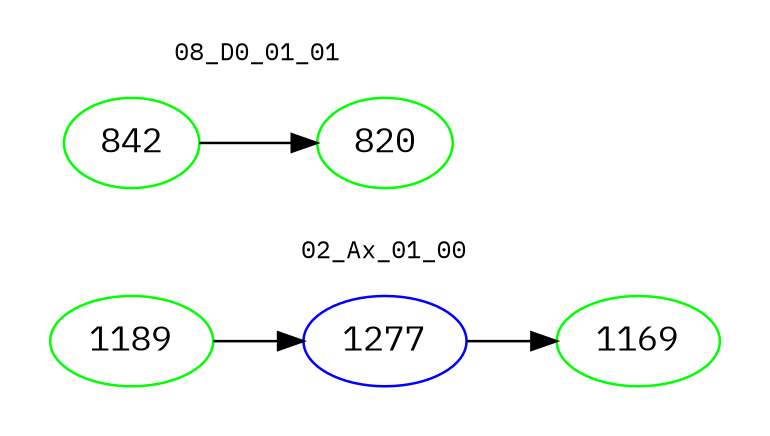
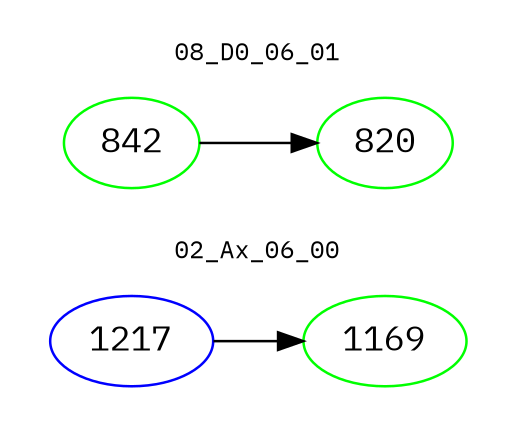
(258, 54) -> (258, 54)
(385, 252) -> (258, 252)
(132, 341) -> none
(385, 341) -> (132, 341)
